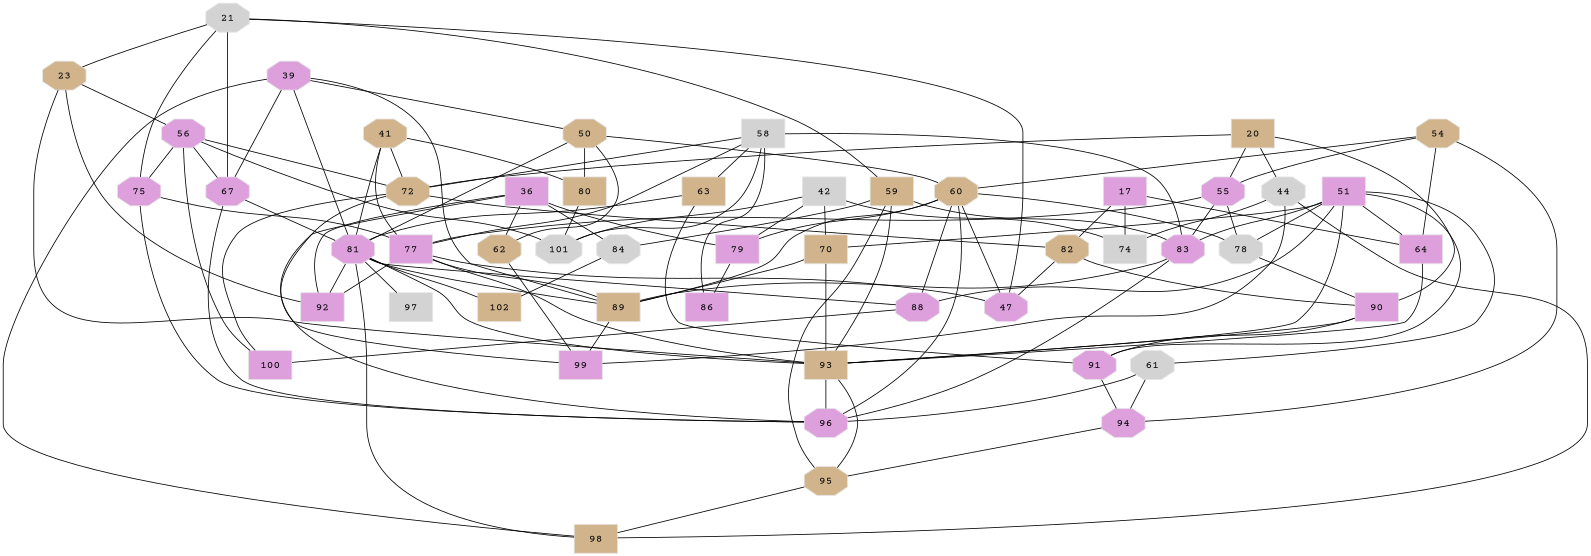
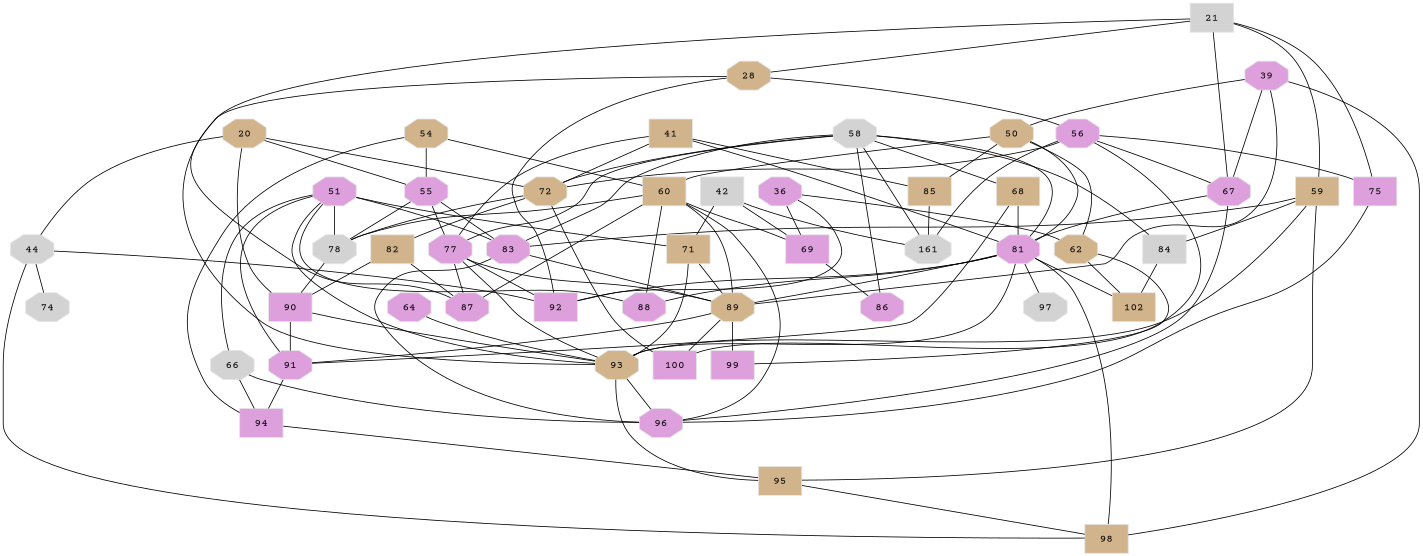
(228, 18) -> (1212, 18)
(64, 76) -> (749, 76)
(385, 133) -> (671, 133)
(763, 133) -> (855, 133)
(1253, 133) -> (244, 133)
(321, 162) -> (1047, 177)
(139, 191) -> (1375, 191)
(527, 191) -> (780, 191)
(585, 191) -> (930, 191)
(704, 191) -> (1018, 191)
(956, 191) -> (664, 191)
(1125, 191) -> none
(1344, 191) -> (335, 191)
(1429, 191) -> none
(258, 214) -> none
(916, 215) -> none
(1382, 220) -> none
(576, 222) -> (1056, 175)
(411, 249) -> (450, 249)
(559, 249) -> (928, 249)
(618, 249) -> (1164, 249)
(737, 249) -> (807, 249)
(826, 249) -> (688, 249)
(1067, 249) -> (392, 249)
(1125, 249) -> (47, 307)
(1421, 249) -> (409, 307)
none -> (1104, 277)
(411, 307) -> (1045, 307)
(618, 307) -> (733, 307)
(707, 307) -> (882, 307)
(1006, 307) -> (467, 307)
(974, 331) -> (283, 267)
(609, 335) -> (705, 335)
(333, 336) -> (462, 208)
none -> (532, 342)
(826, 365) -> (617, 365)
(1152, 365) -> (232, 365)
(395, 373) -> none
(1123, 423) -> (261, 423)
(826, 481) -> (780, 481)
